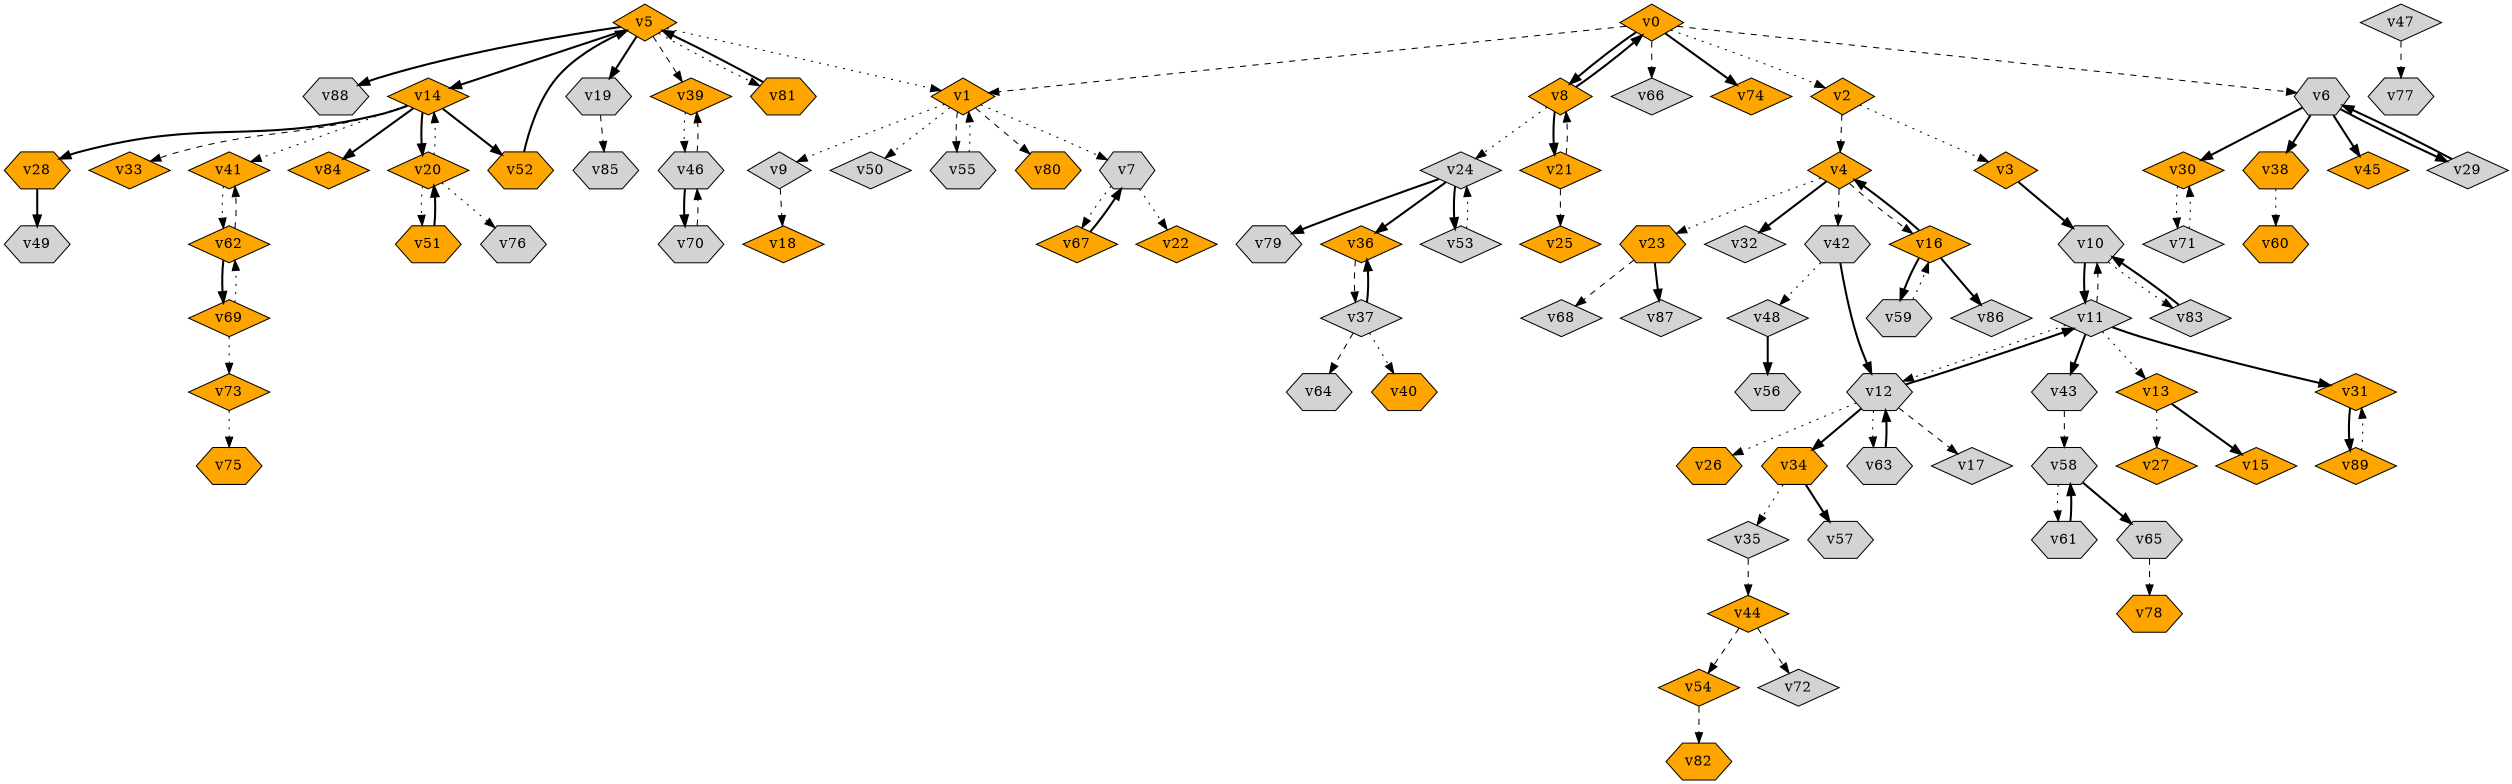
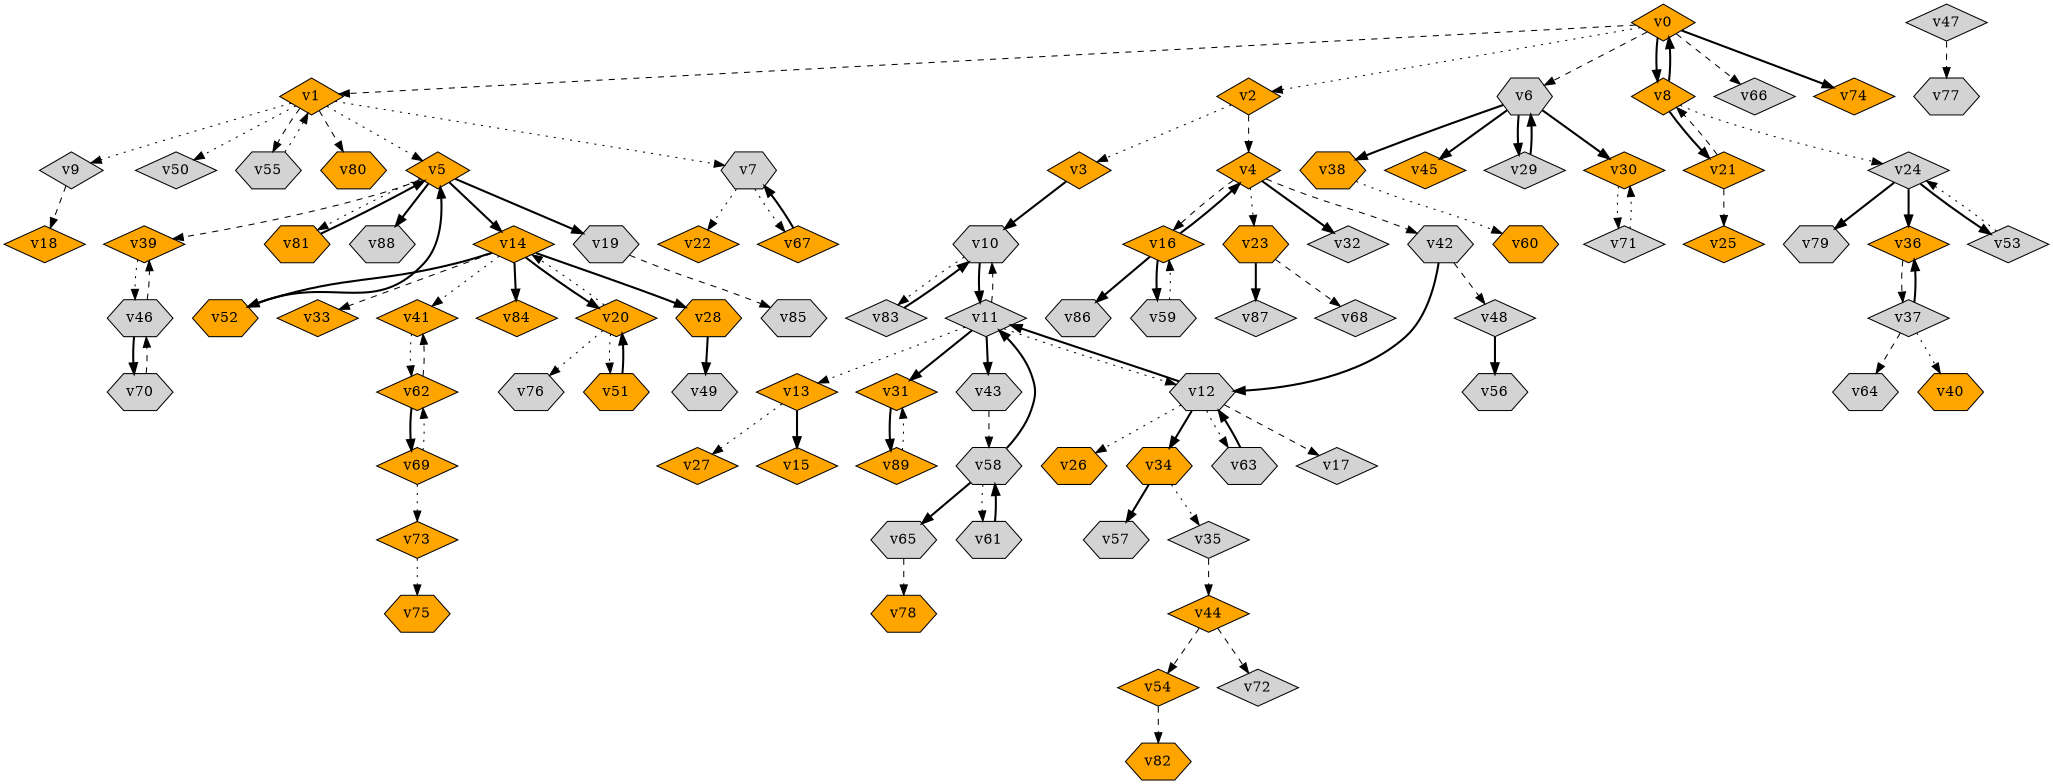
(799, 58) -> (370, 131)
(1804, 280) -> (1466, 279)
(1992, 318) -> (1078, 318)
none -> (1035, 393)
